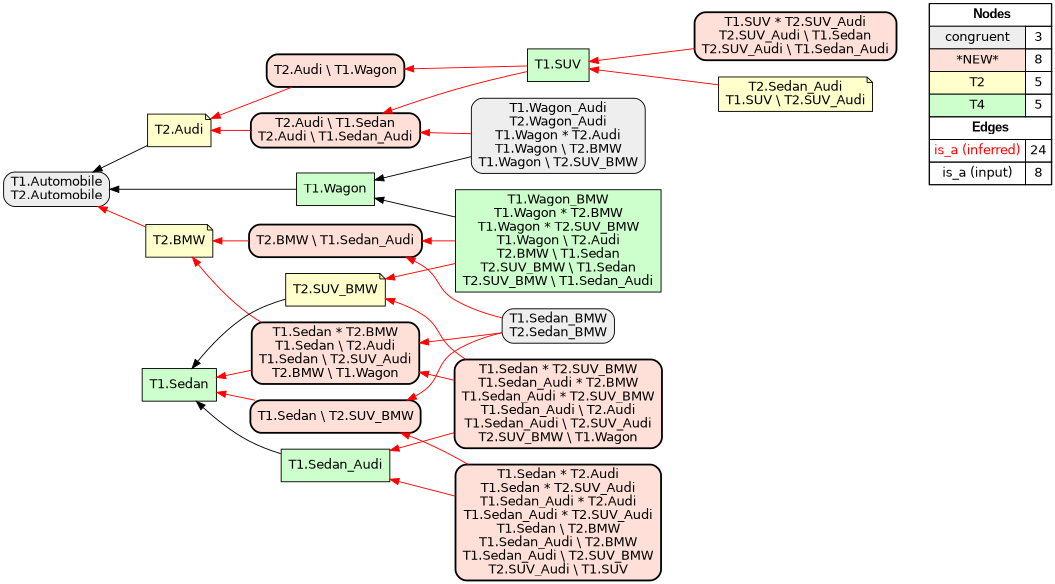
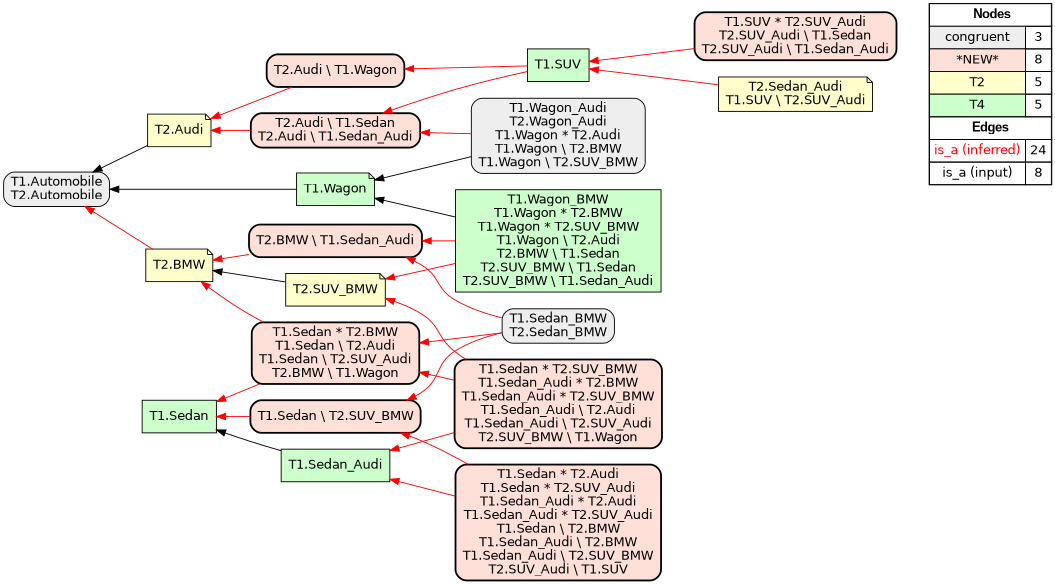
(336, 189) -> (336, 189)
(236, 323) -> (254, 277)
